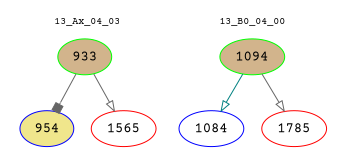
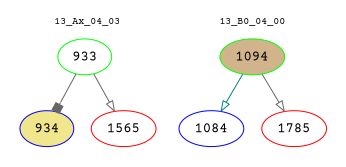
(85, 57) -> (85, 57)
(47, 129) -> (47, 129)
